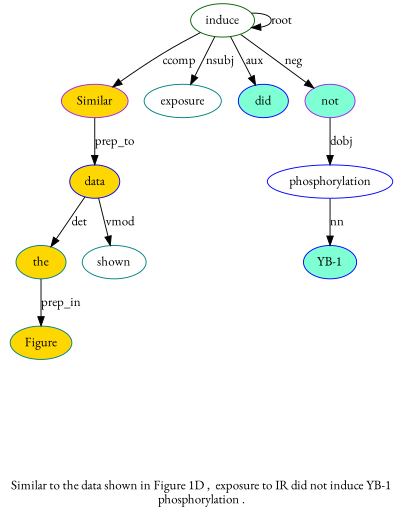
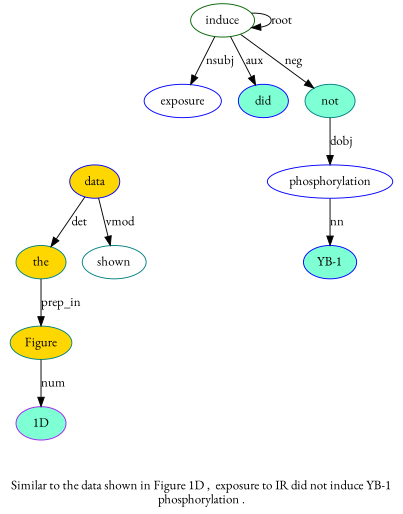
(95, 101) -> none
(183, 101) -> (183, 101)
(330, 101) -> (330, 101)
none -> (41, 423)
